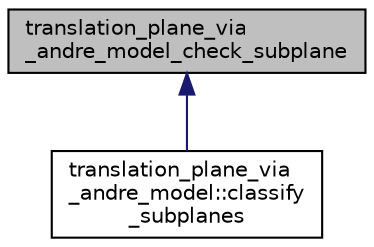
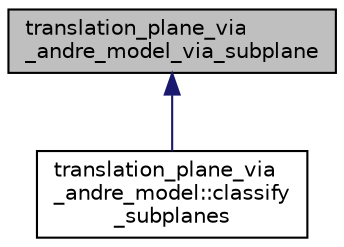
(187, 41) -> (172, 41)
